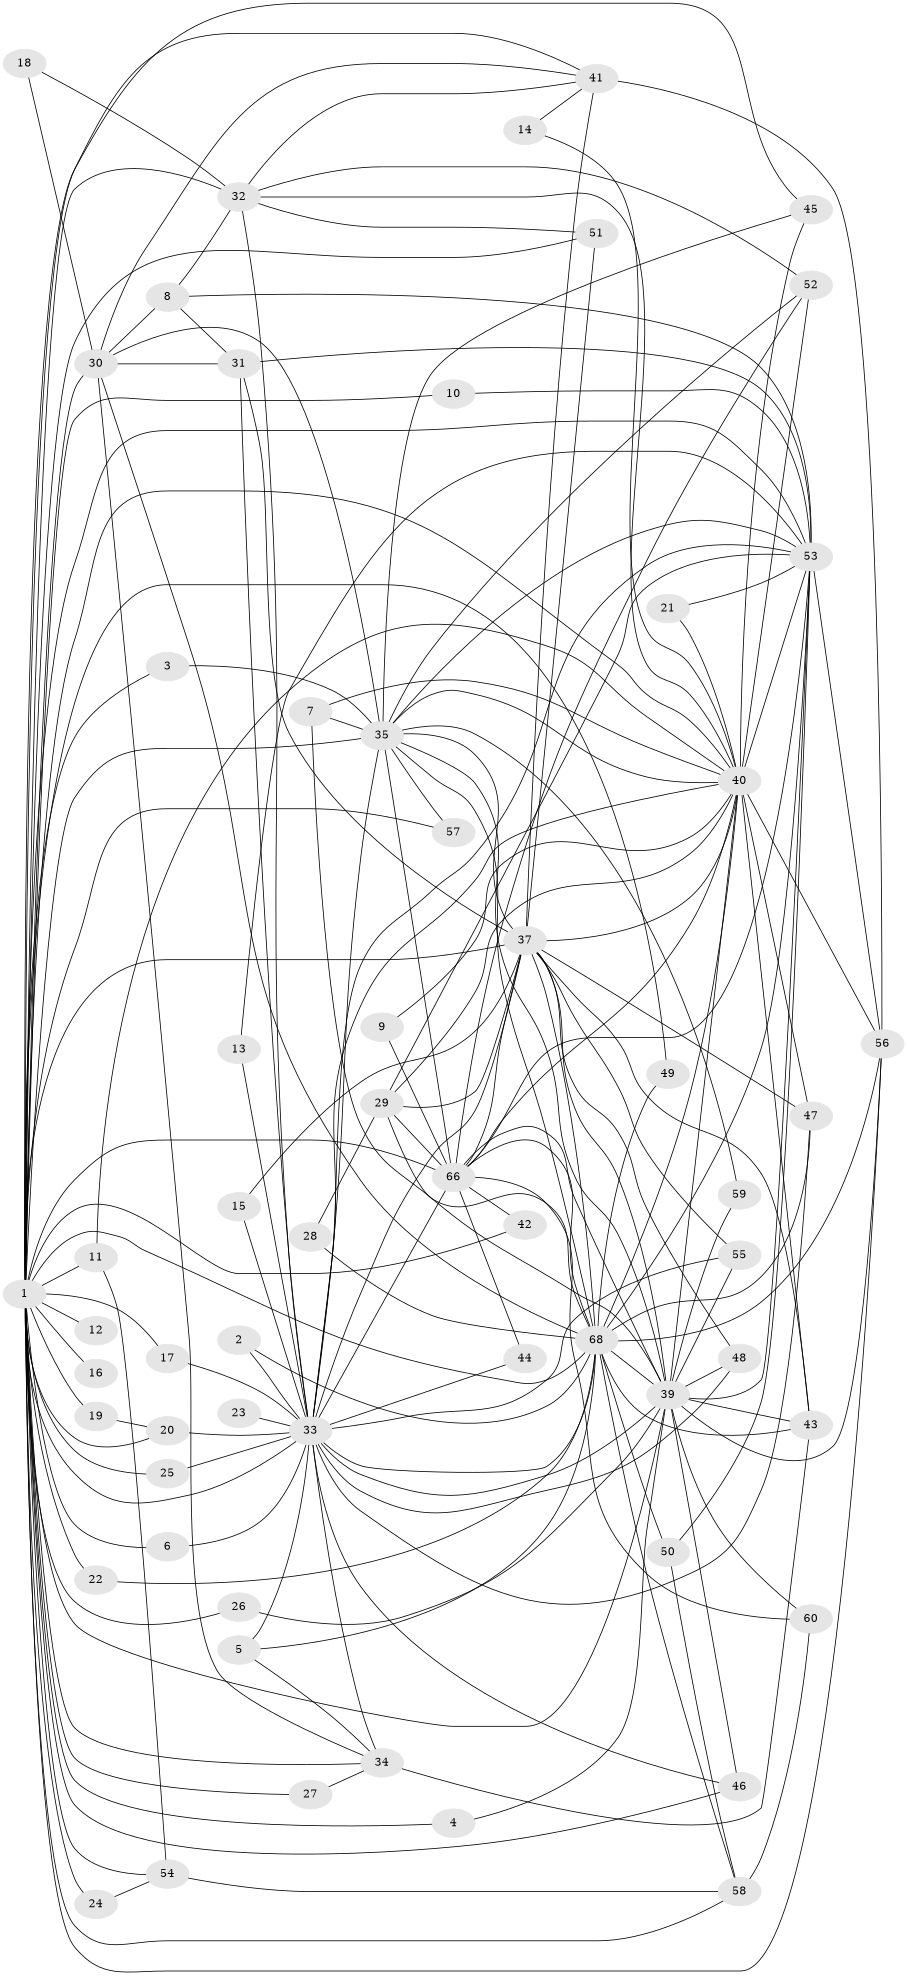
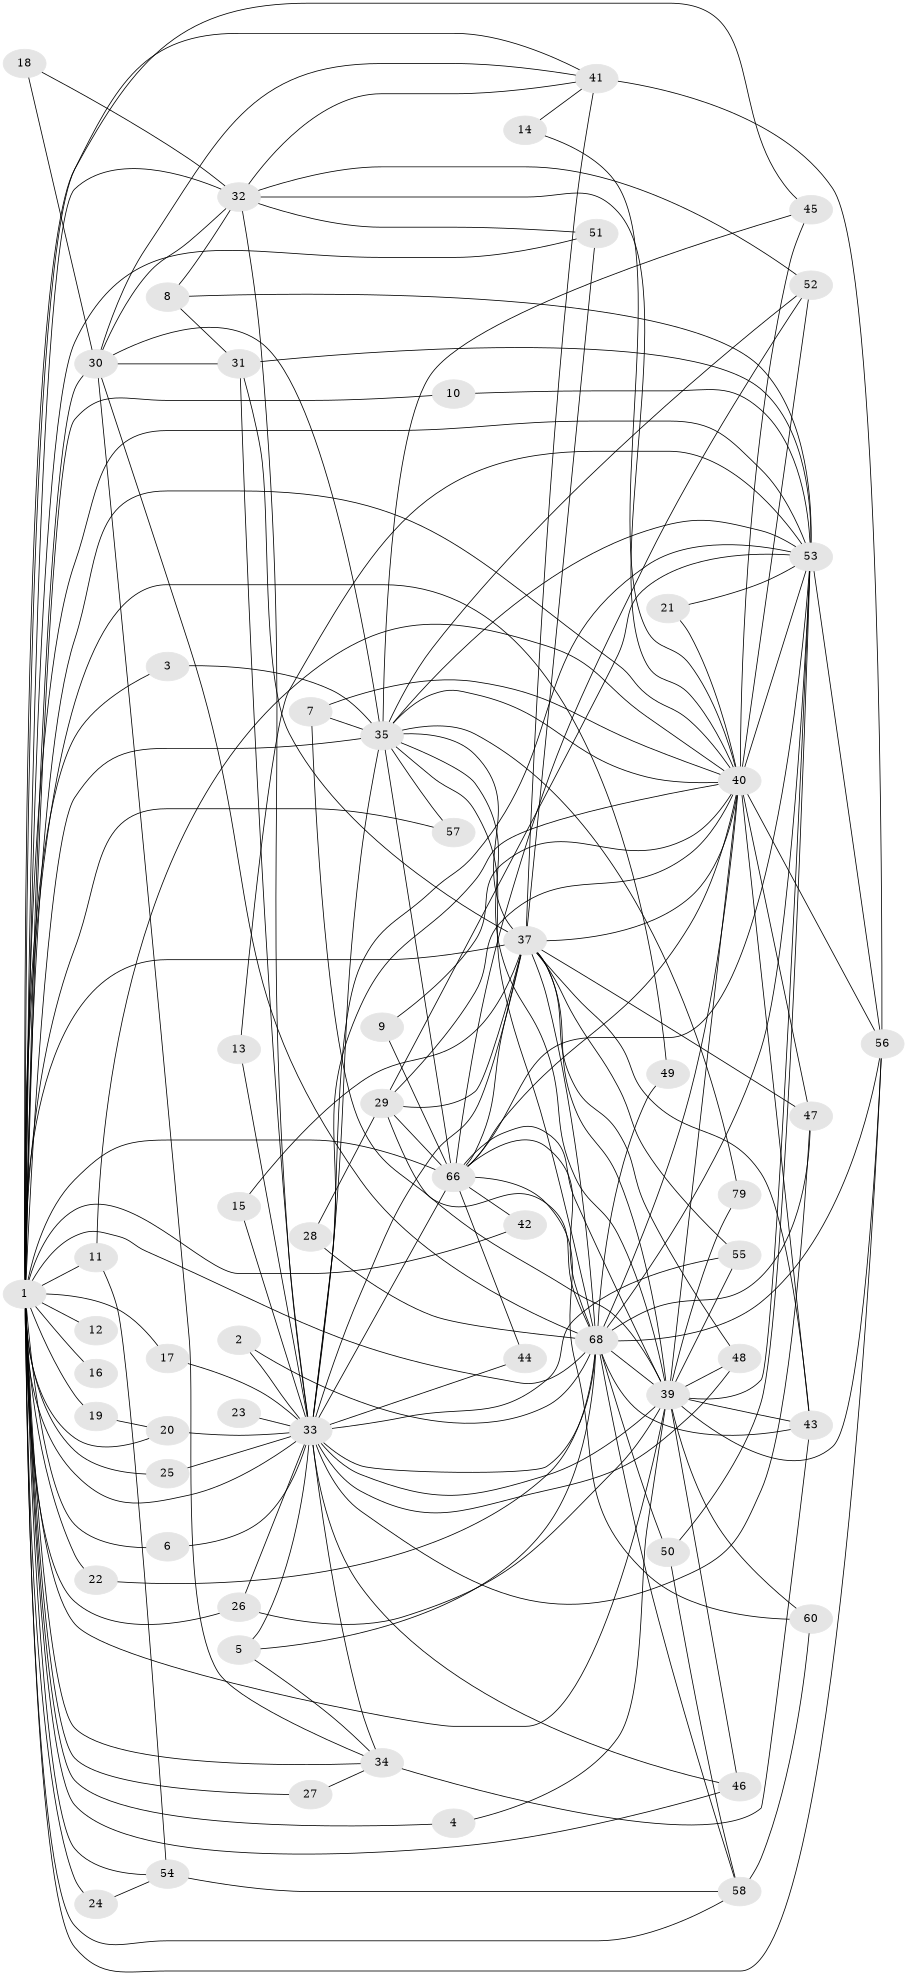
(132, 330) -> (152, 269)
(740, 1195) -> (740, 1195)
none -> (275, 1519)
